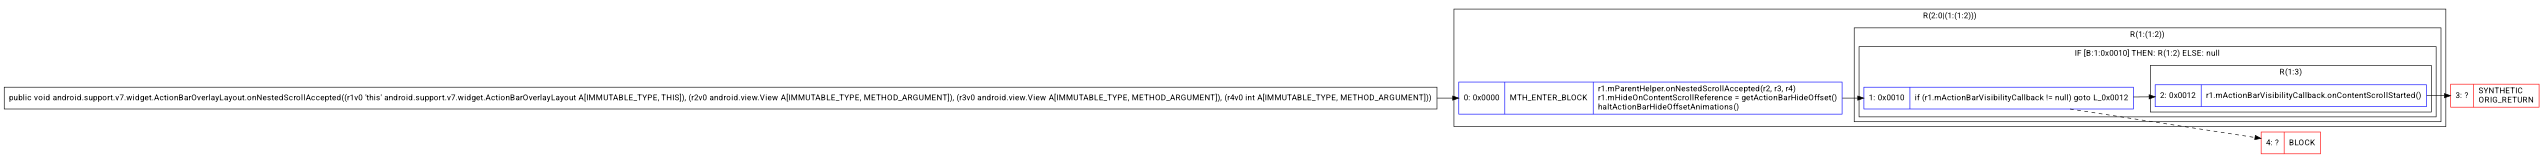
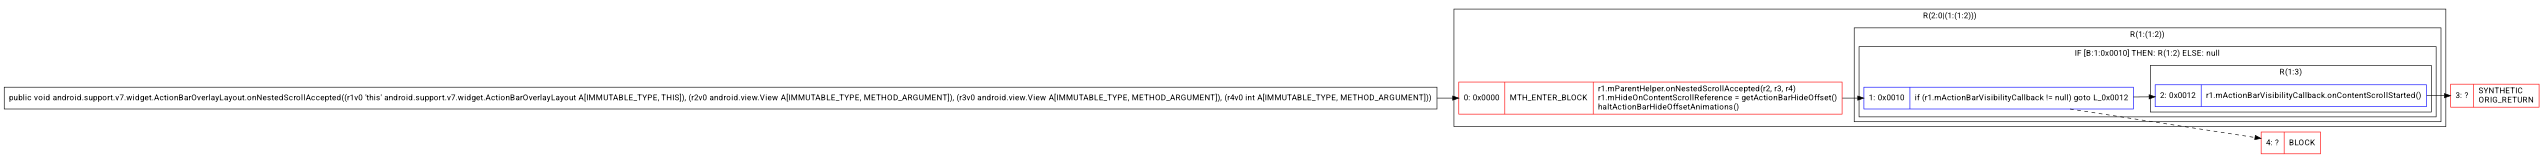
(1650, 98) -> (1650, 98)
